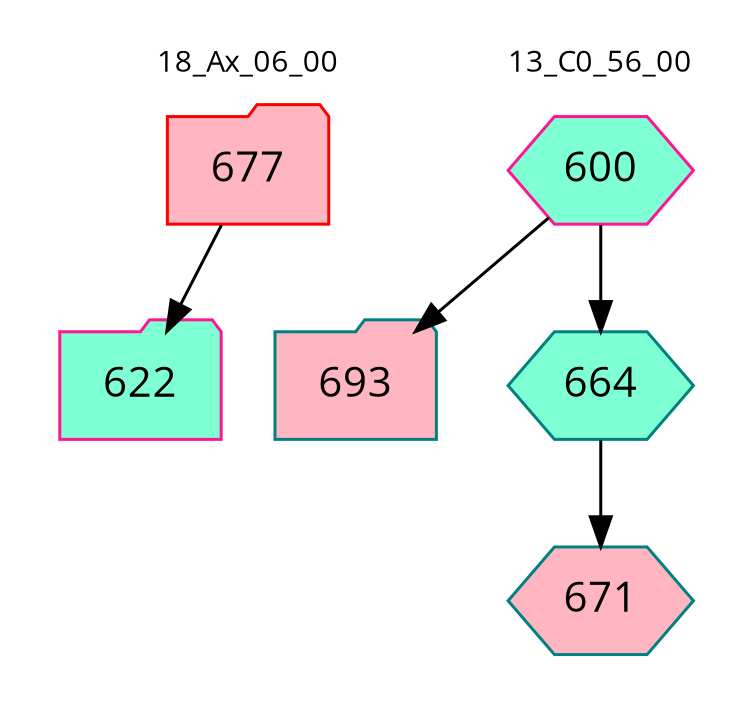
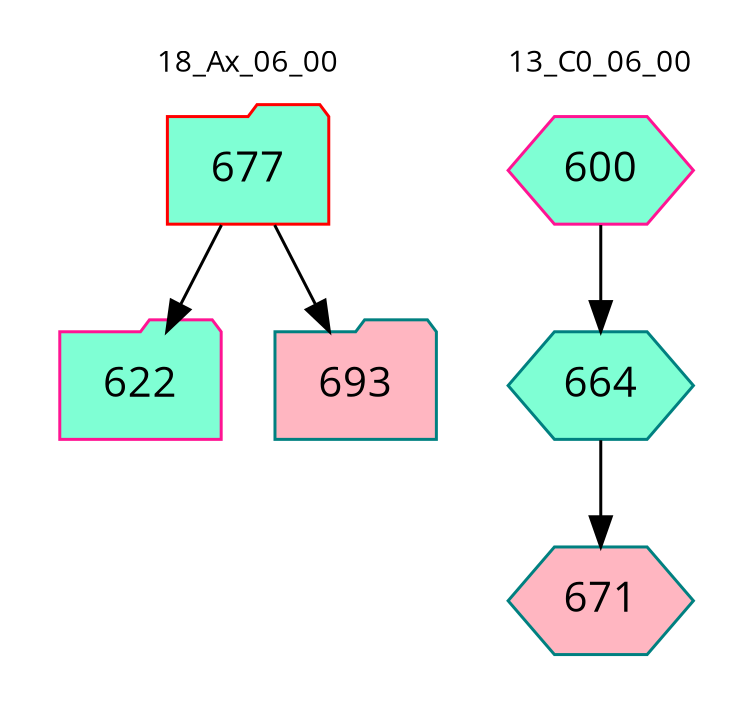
(601, 64) -> (601, 64)
(248, 170) -> (248, 170)
(505, 255) -> (295, 265)
